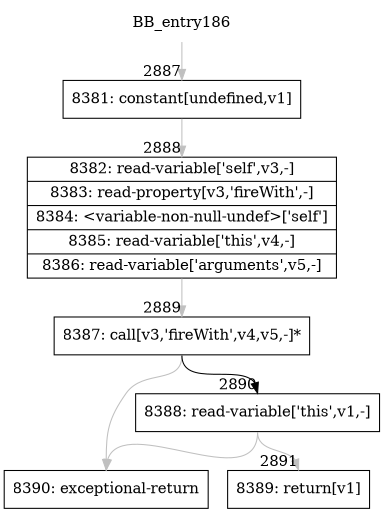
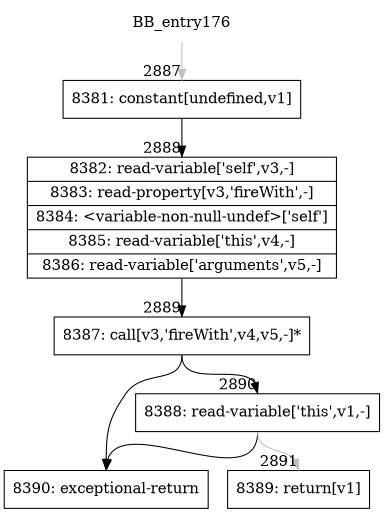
(182, 23) -> (182, 23)
(182, 132) -> (182, 132)
(182, 292) -> (182, 292)
(127, 393) -> (127, 393)
(187, 452) -> (187, 452)
